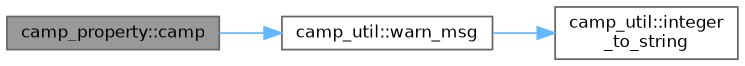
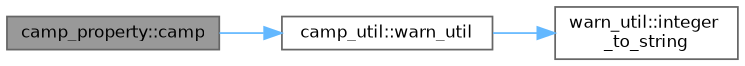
(387, 33) -> (387, 33)
(647, 33) -> (647, 33)
